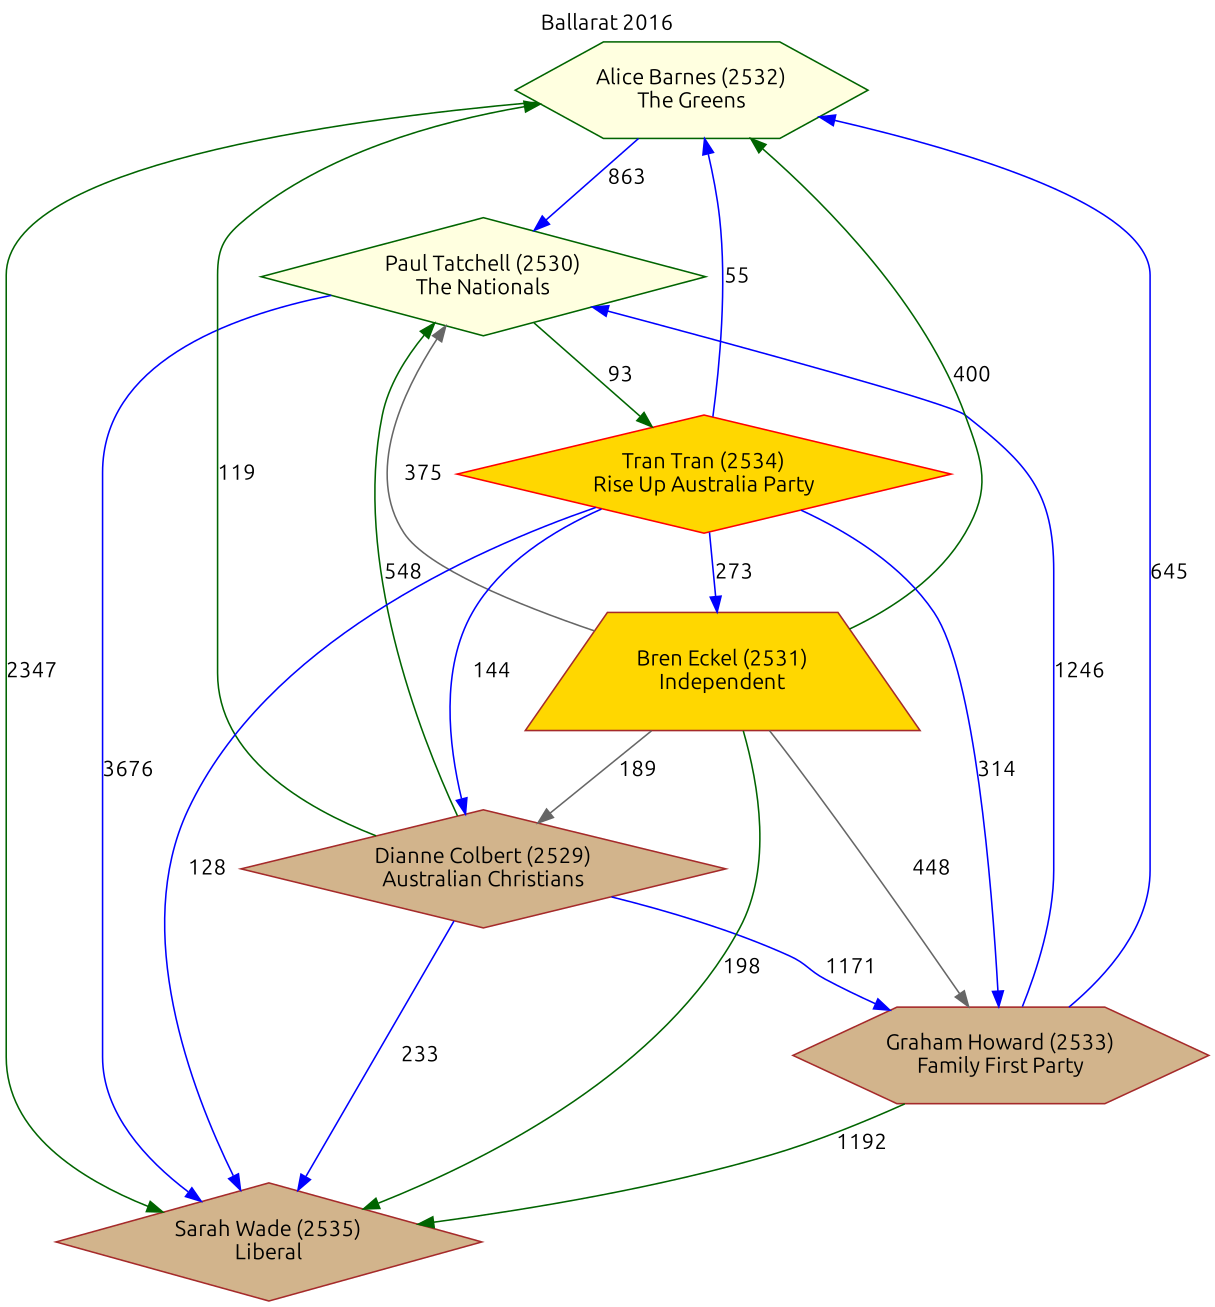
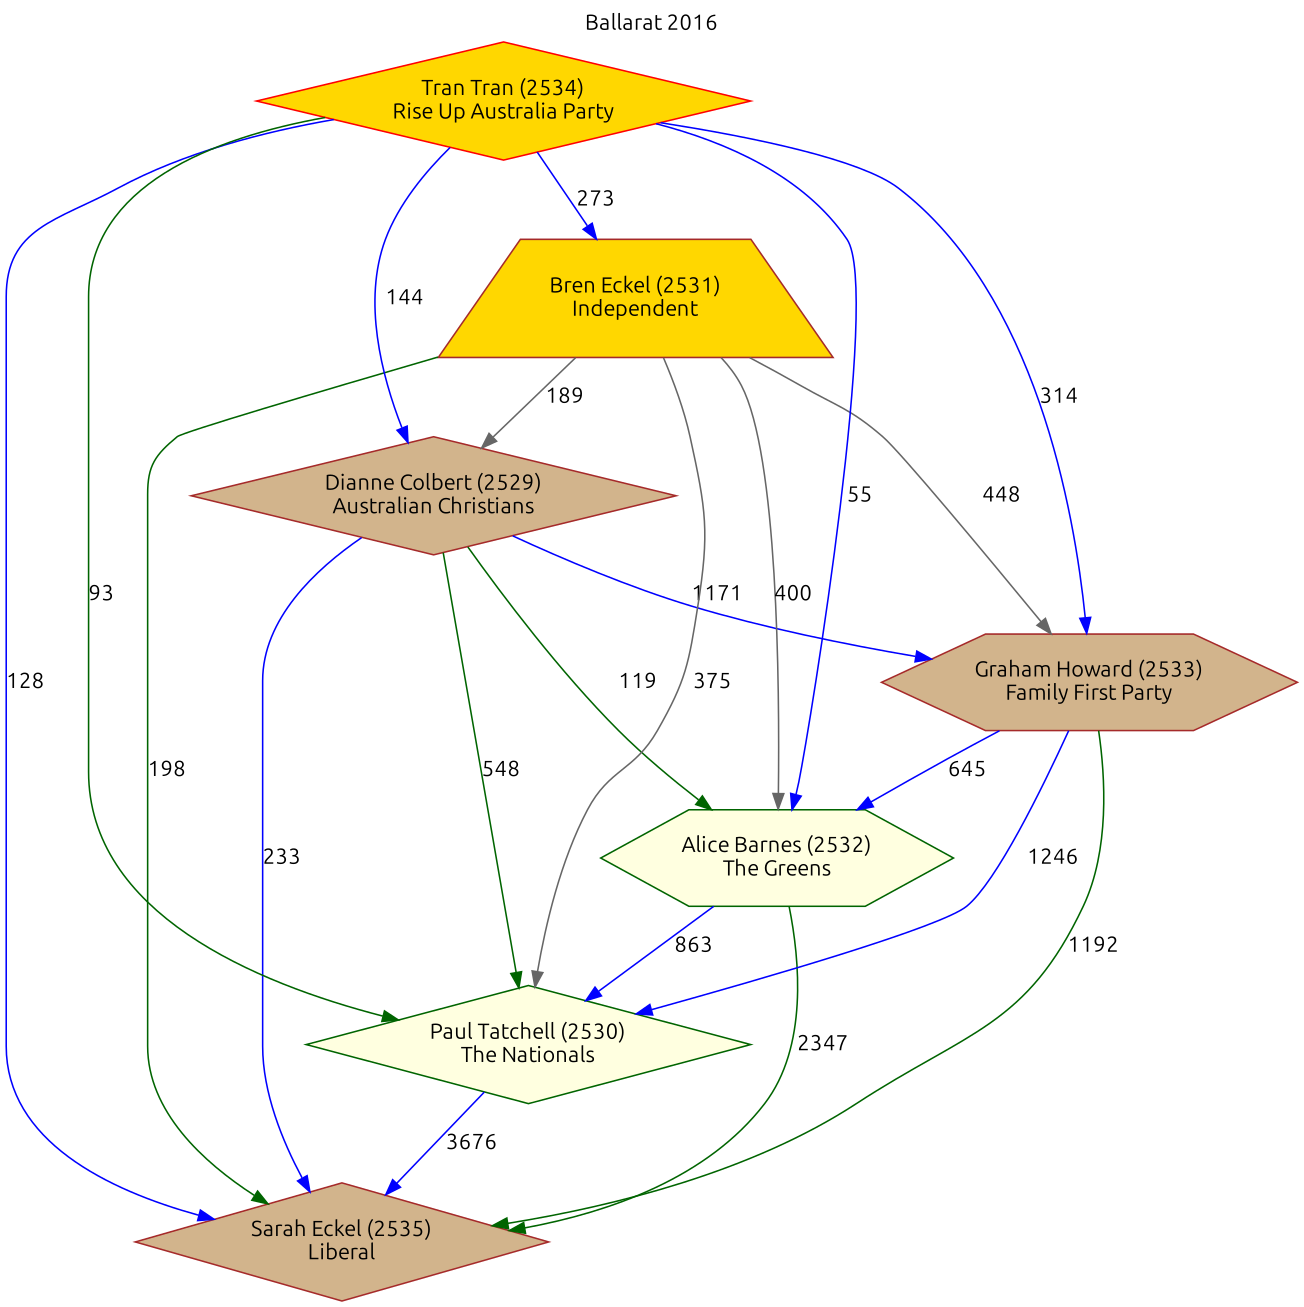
(587, 370) -> (89, 578)
(953, 387) -> (774, 570)
(269, 1242) -> (342, 1242)
